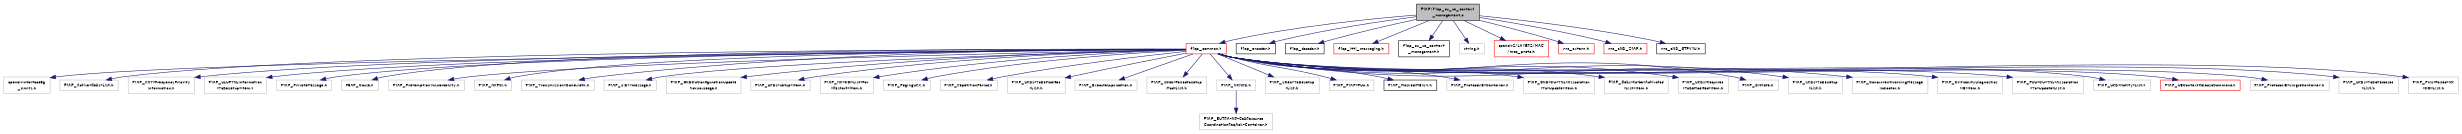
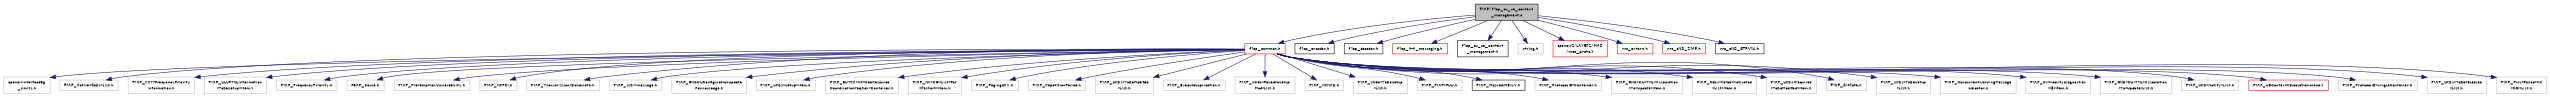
(304, 85) -> (307, 85)
(2048, 85) -> (2136, 85)
(1236, 99) -> (1057, 61)
